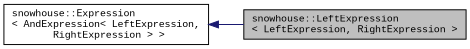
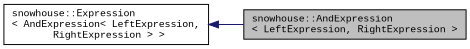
(355, 24) -> (355, 24)
